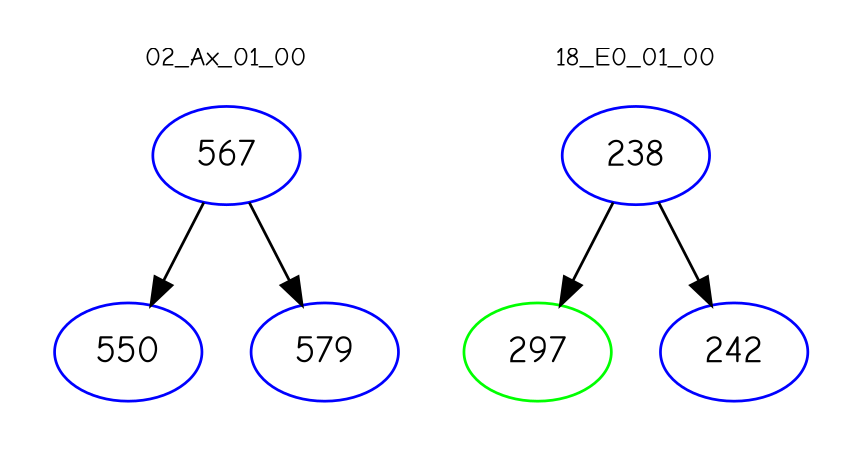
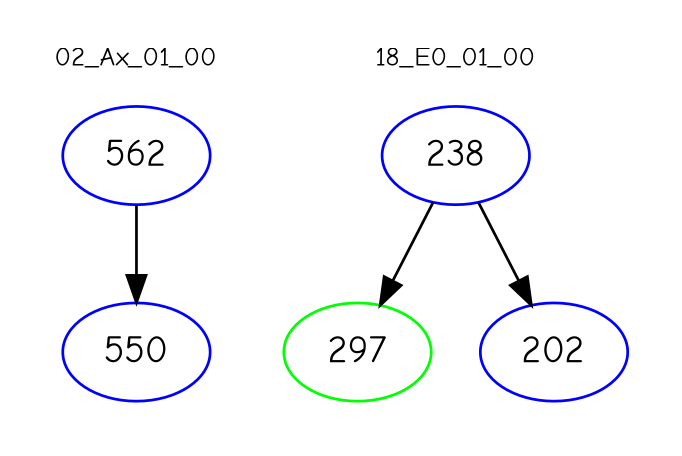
(227, 156) -> (136, 156)
(325, 352) -> none
(734, 352) -> (554, 352)
